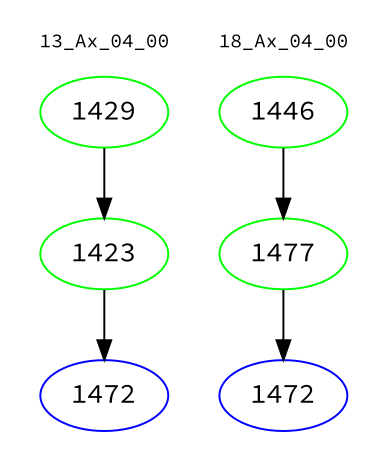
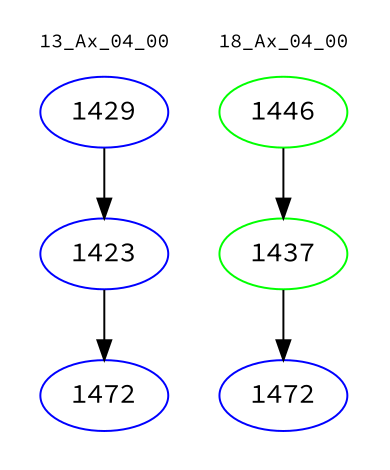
(104, 112) -> (104, 112)
(104, 254) -> (104, 254)
(283, 254) -> (283, 254)
